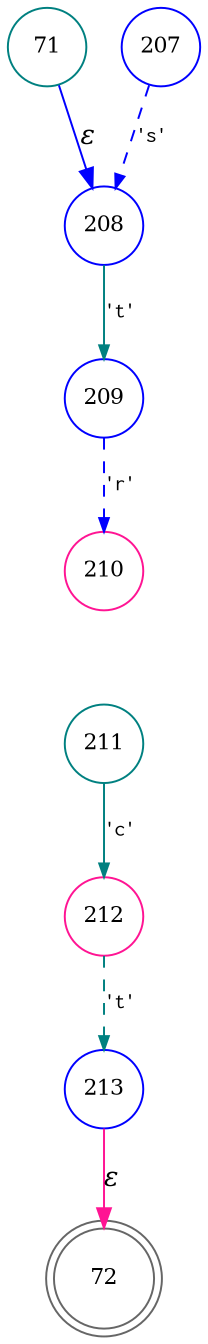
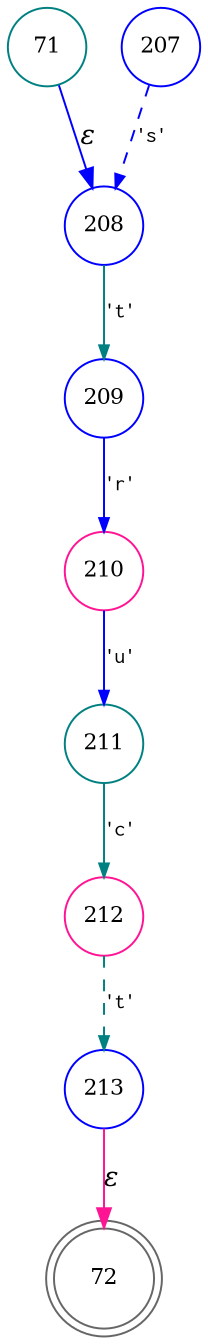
(104, 478) -> (104, 478)
none -> (104, 651)
